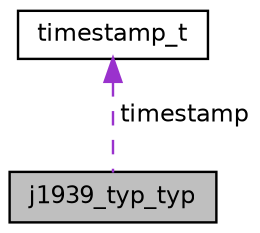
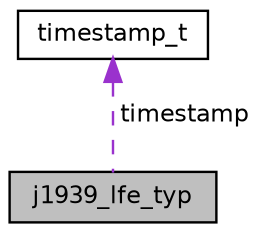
(113, 197) -> (113, 197)
